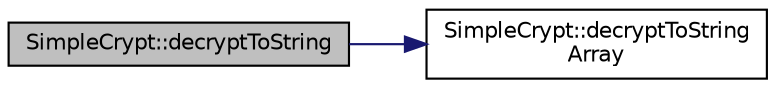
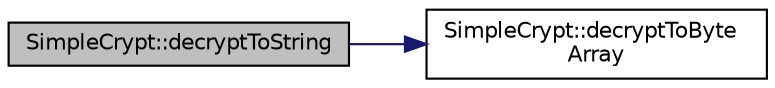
(597, 44) -> (597, 44)
